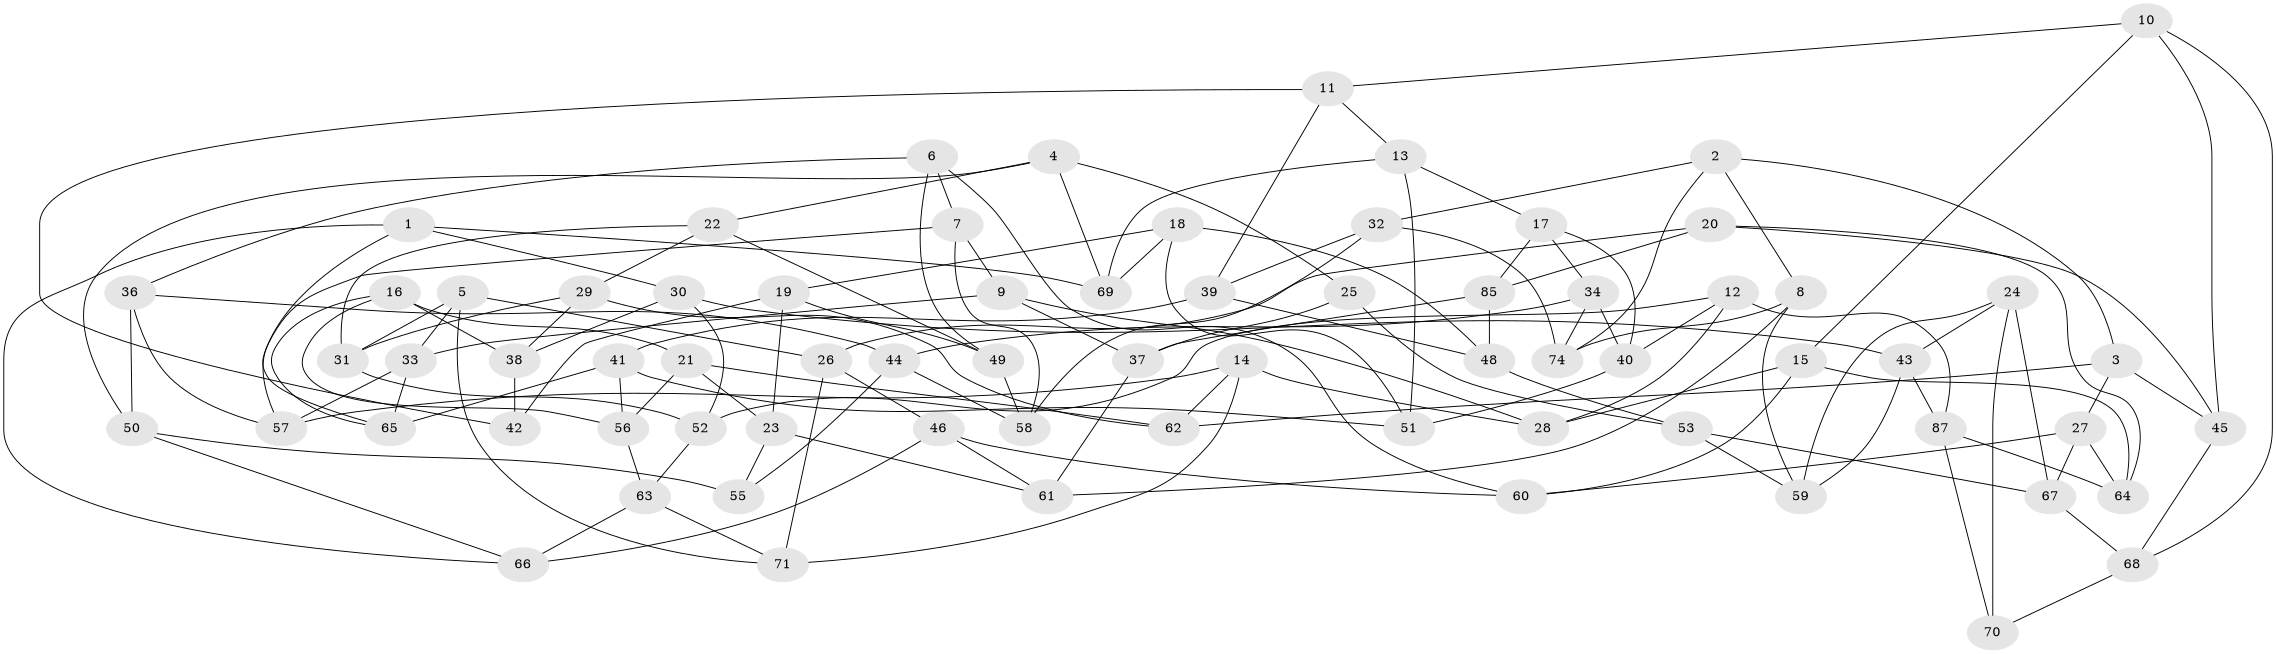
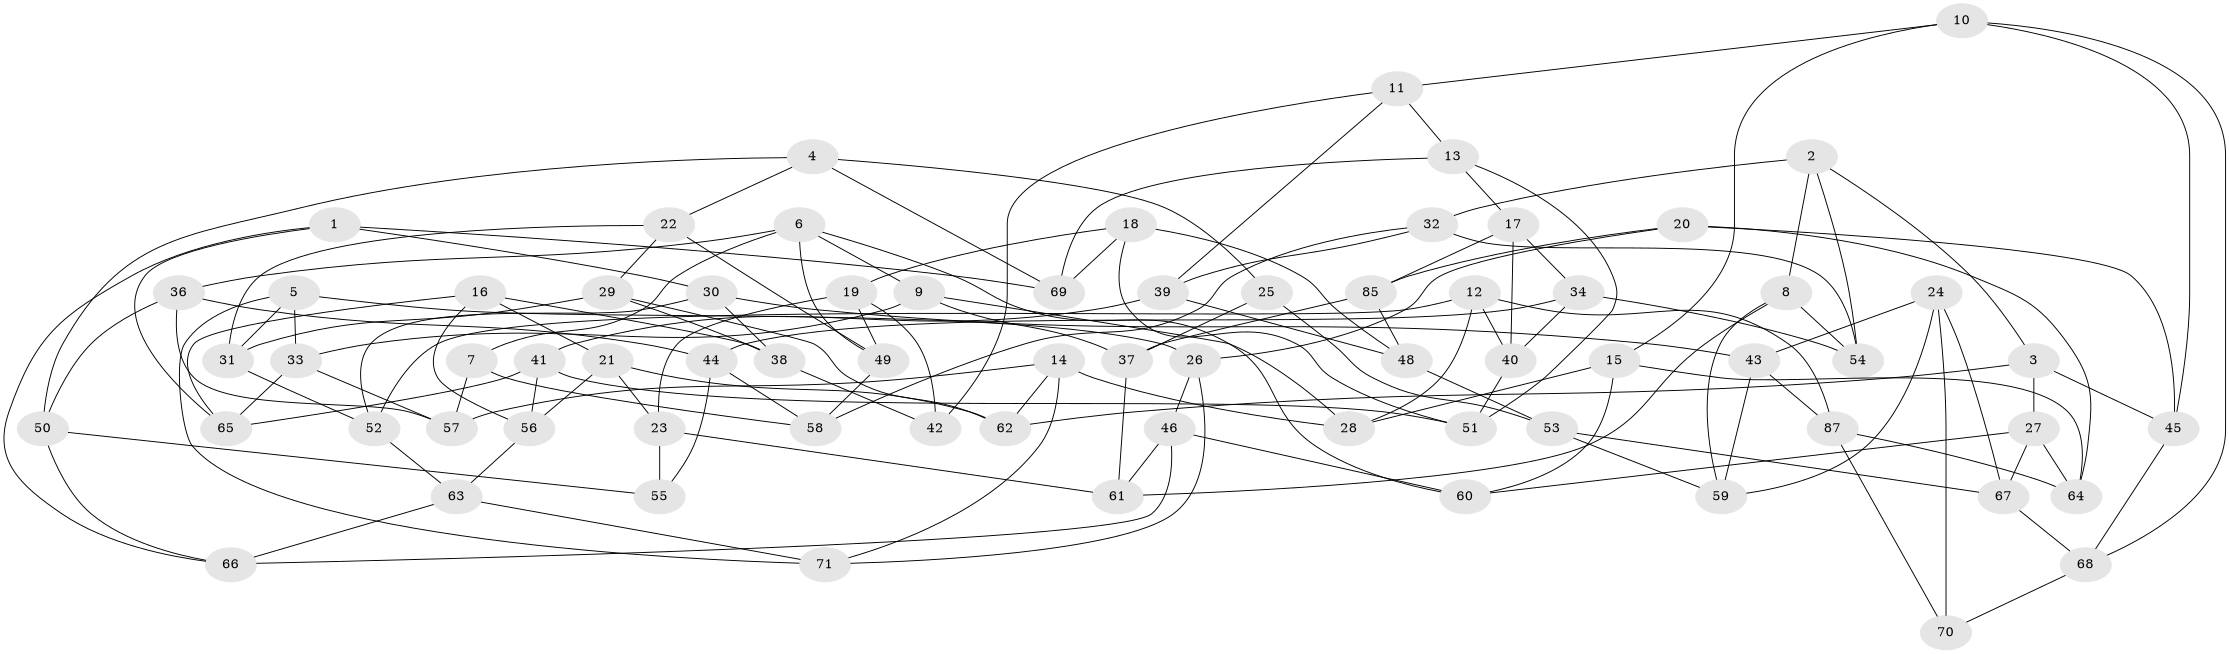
(976, 253) -> (859, 259)
(1557, 361) -> (1858, 361)
